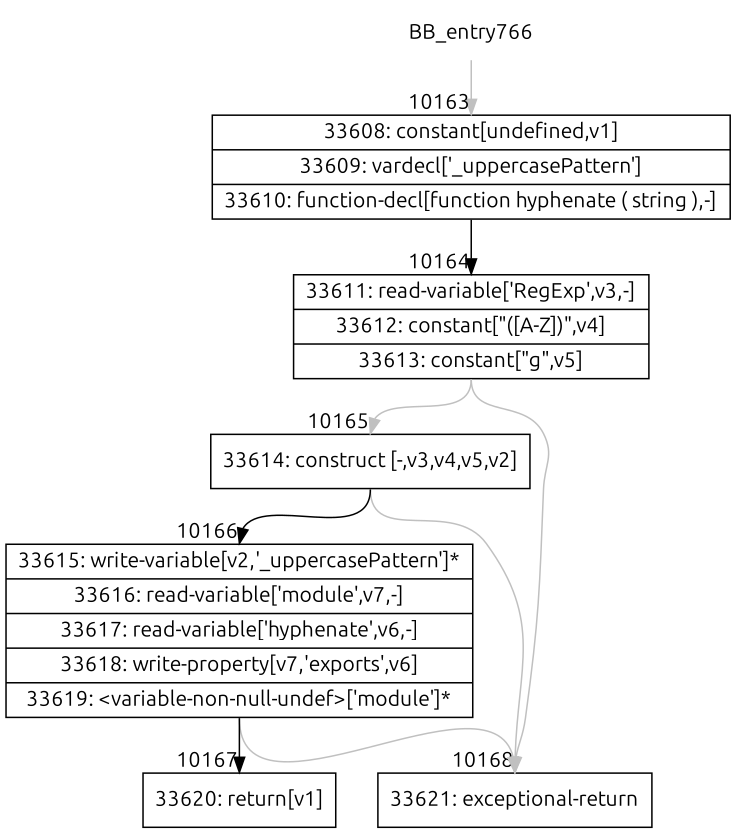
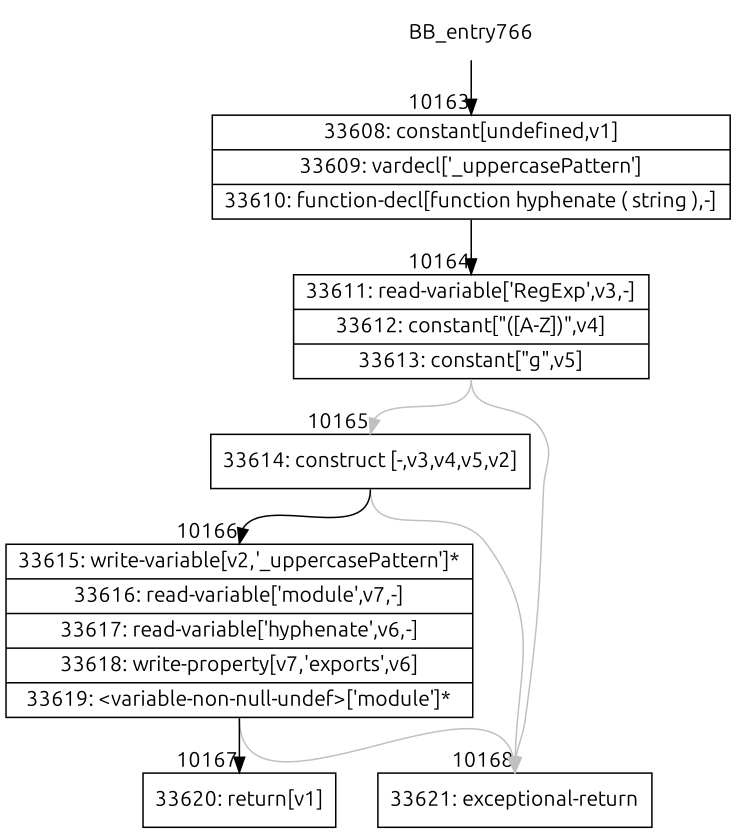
(471, 80) -> (471, 80)
